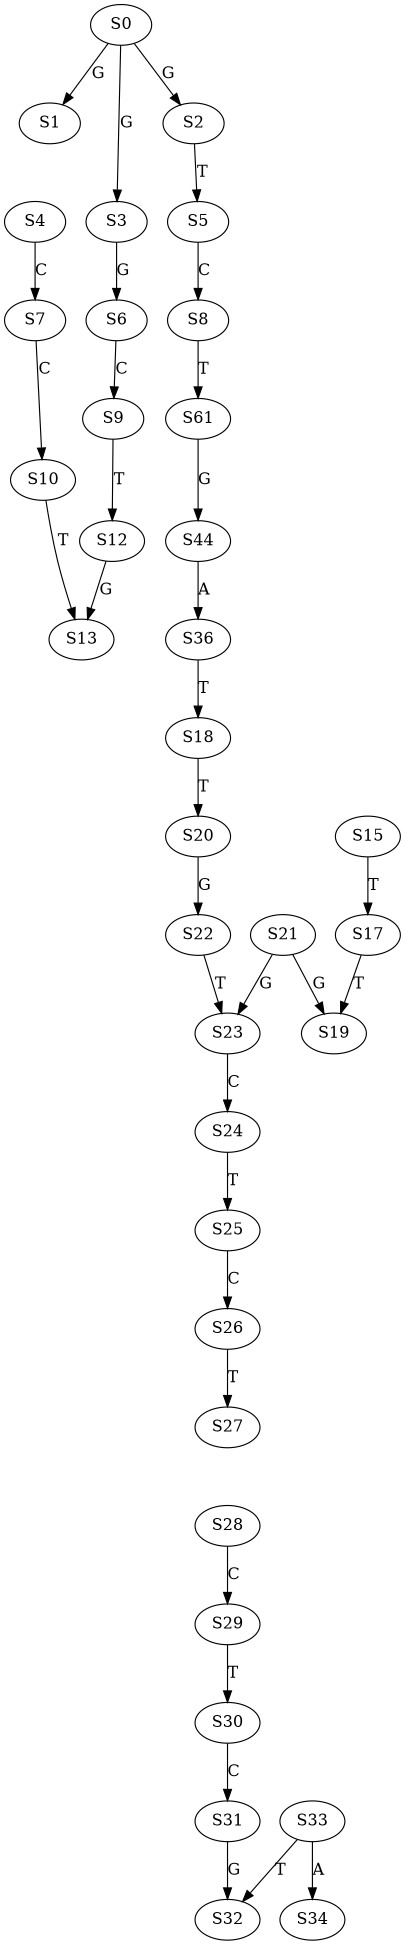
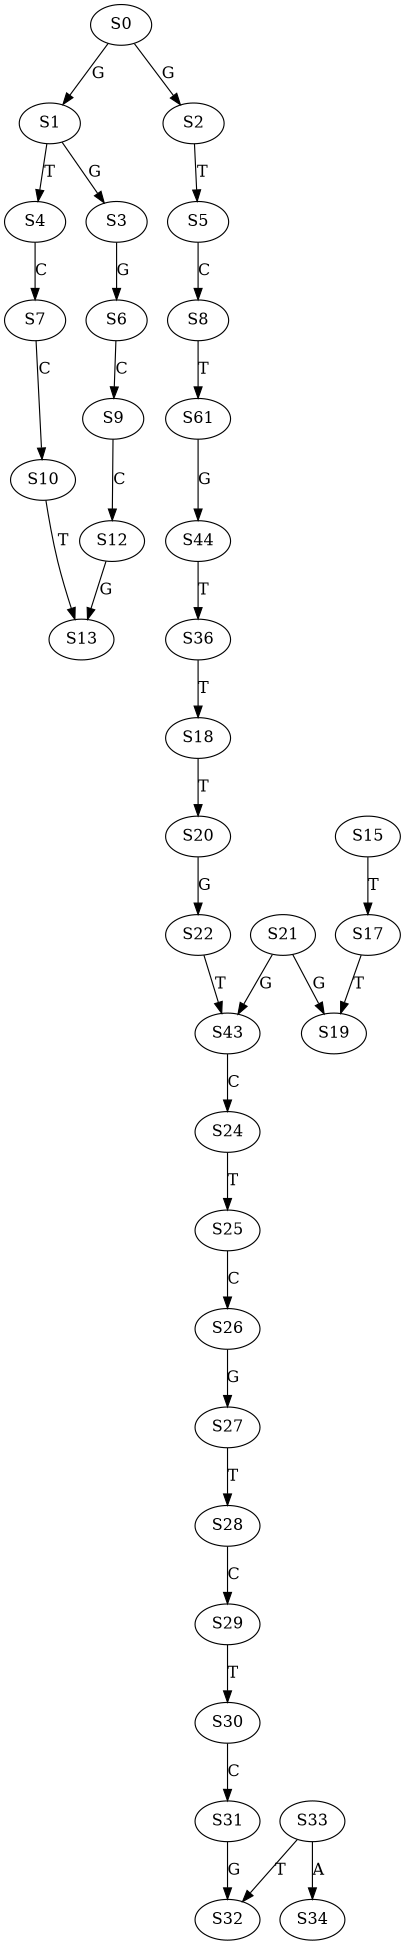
(119, 118) -> (80, 168)
none -> (43, 167)
(119, 480) -> (119, 480)
(204, 590) -> (204, 590)
(228, 1033) -> (228, 1033)
(233, 1378) -> (233, 1378)
none -> (228, 1471)
